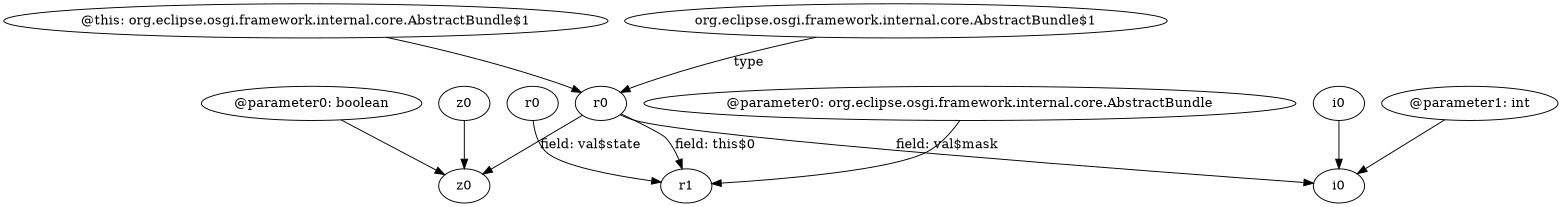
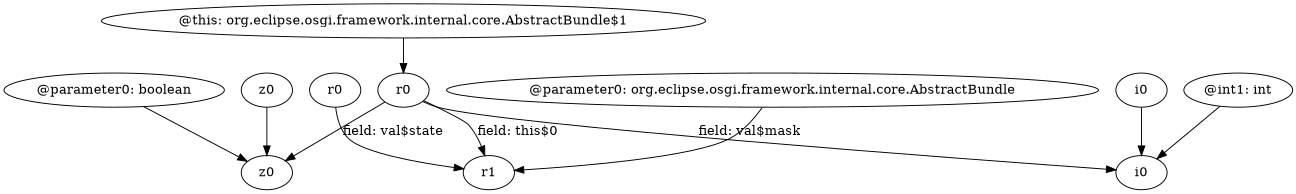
(896, 21) -> none
(1470, 103) -> (1238, 90)
